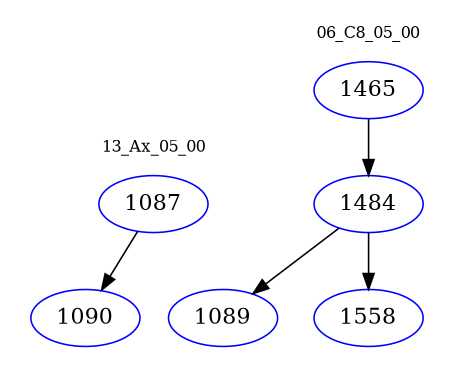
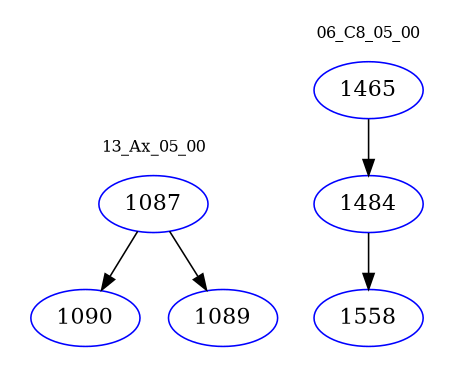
(312, 249) -> (184, 254)
